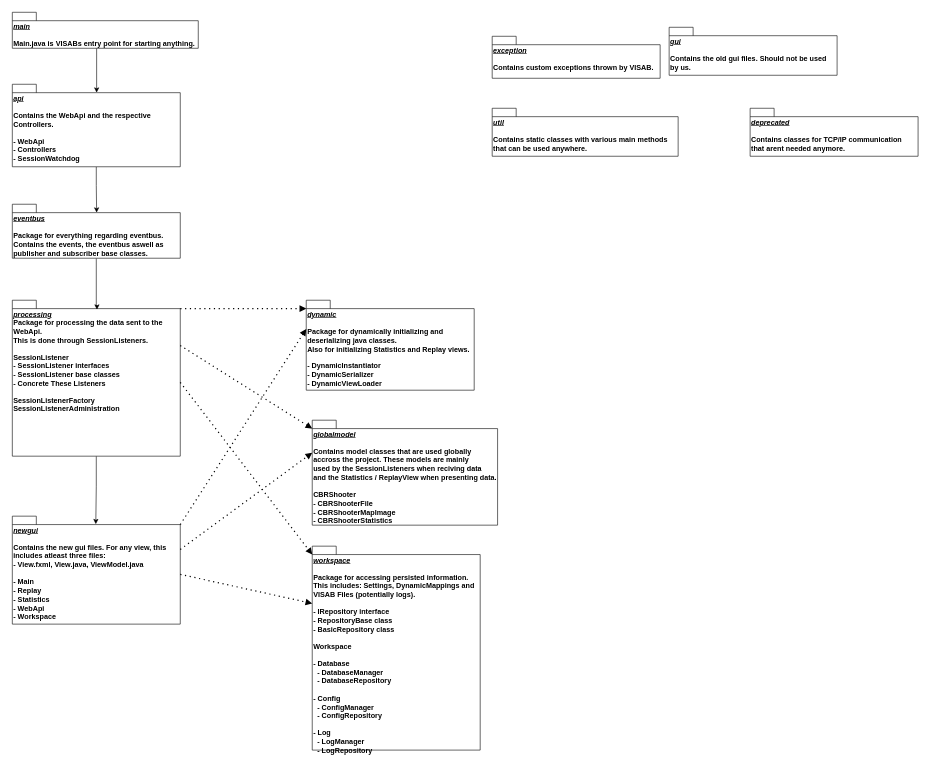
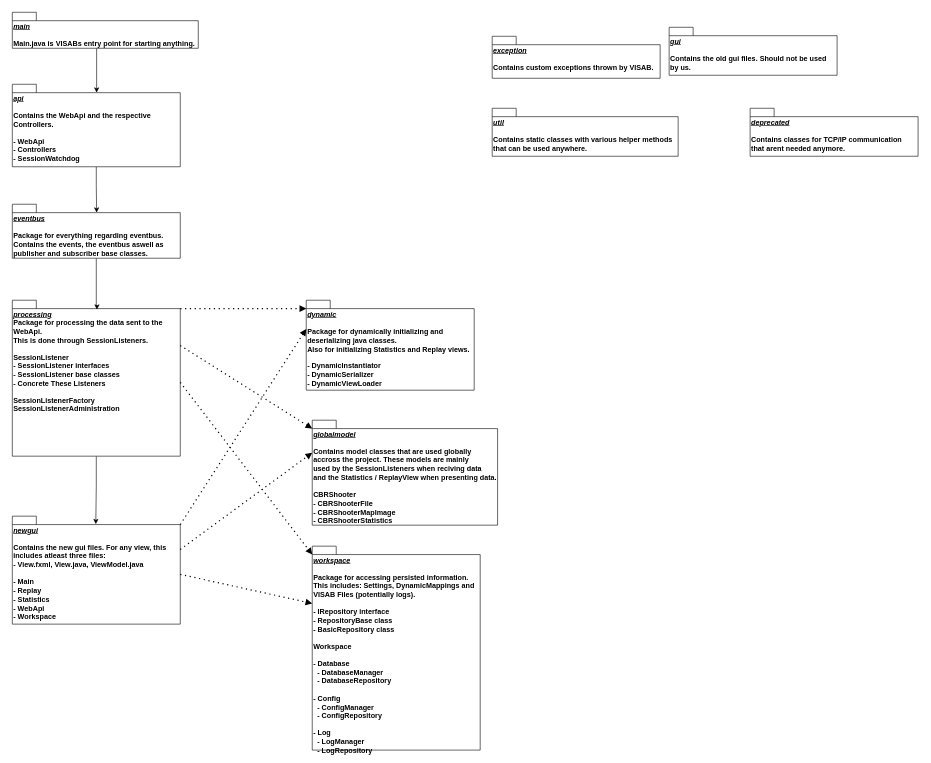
(581, 131) -> (585, 131)
